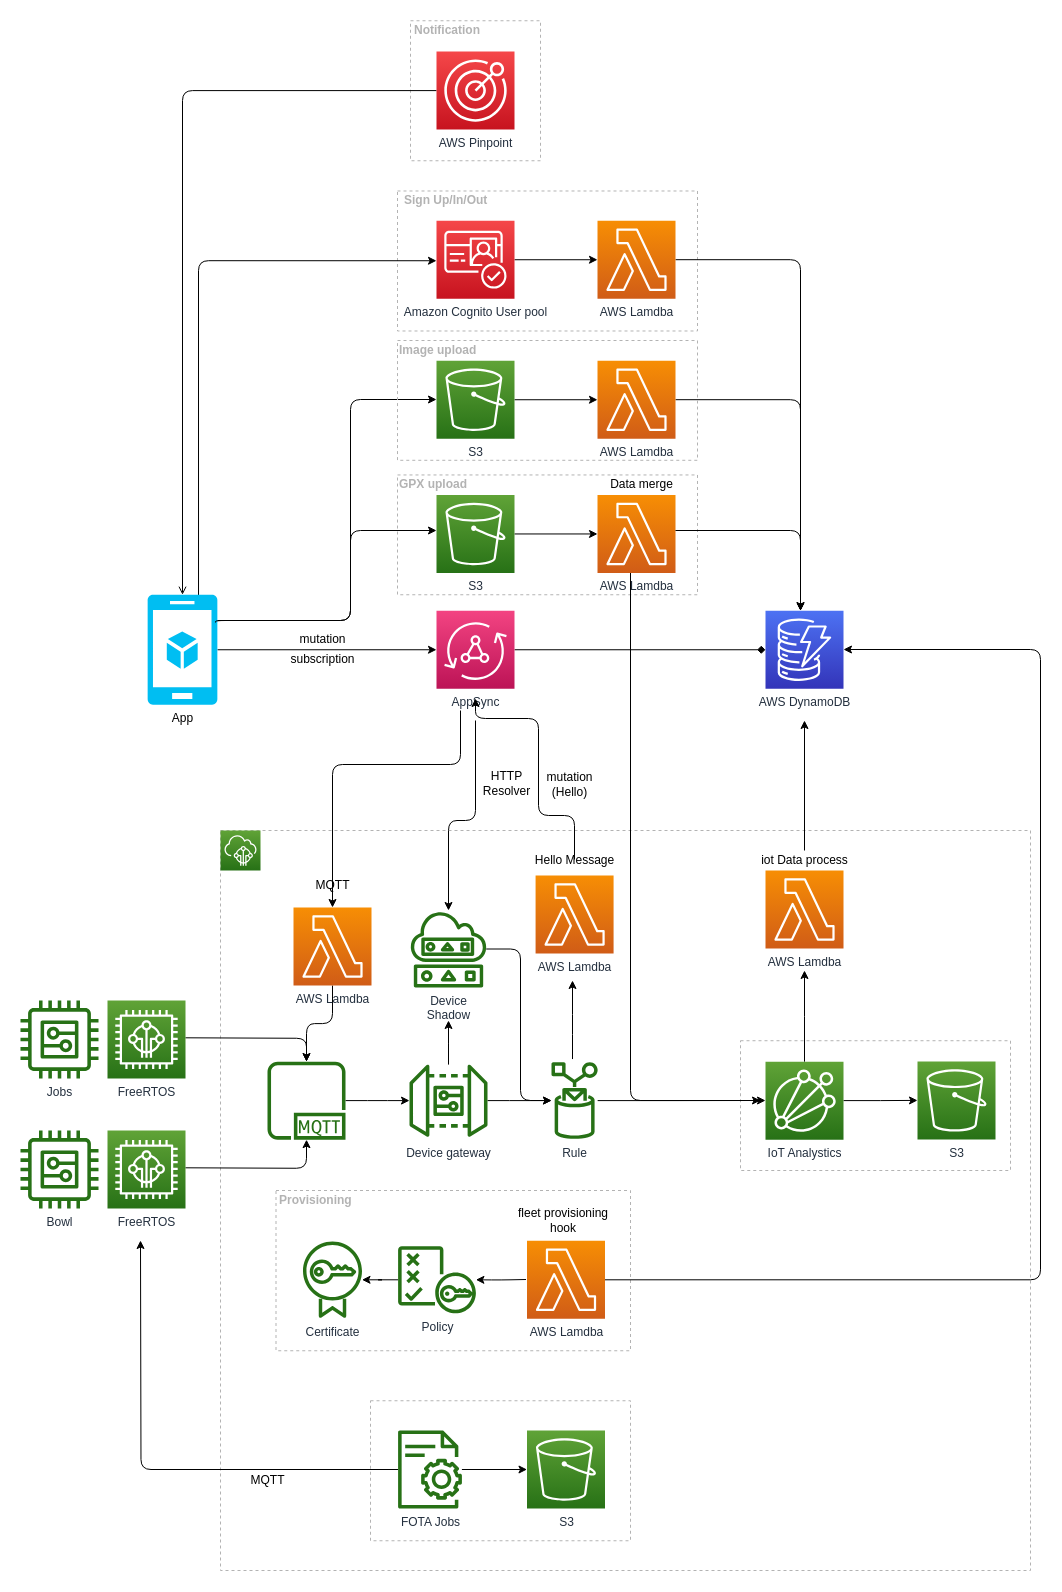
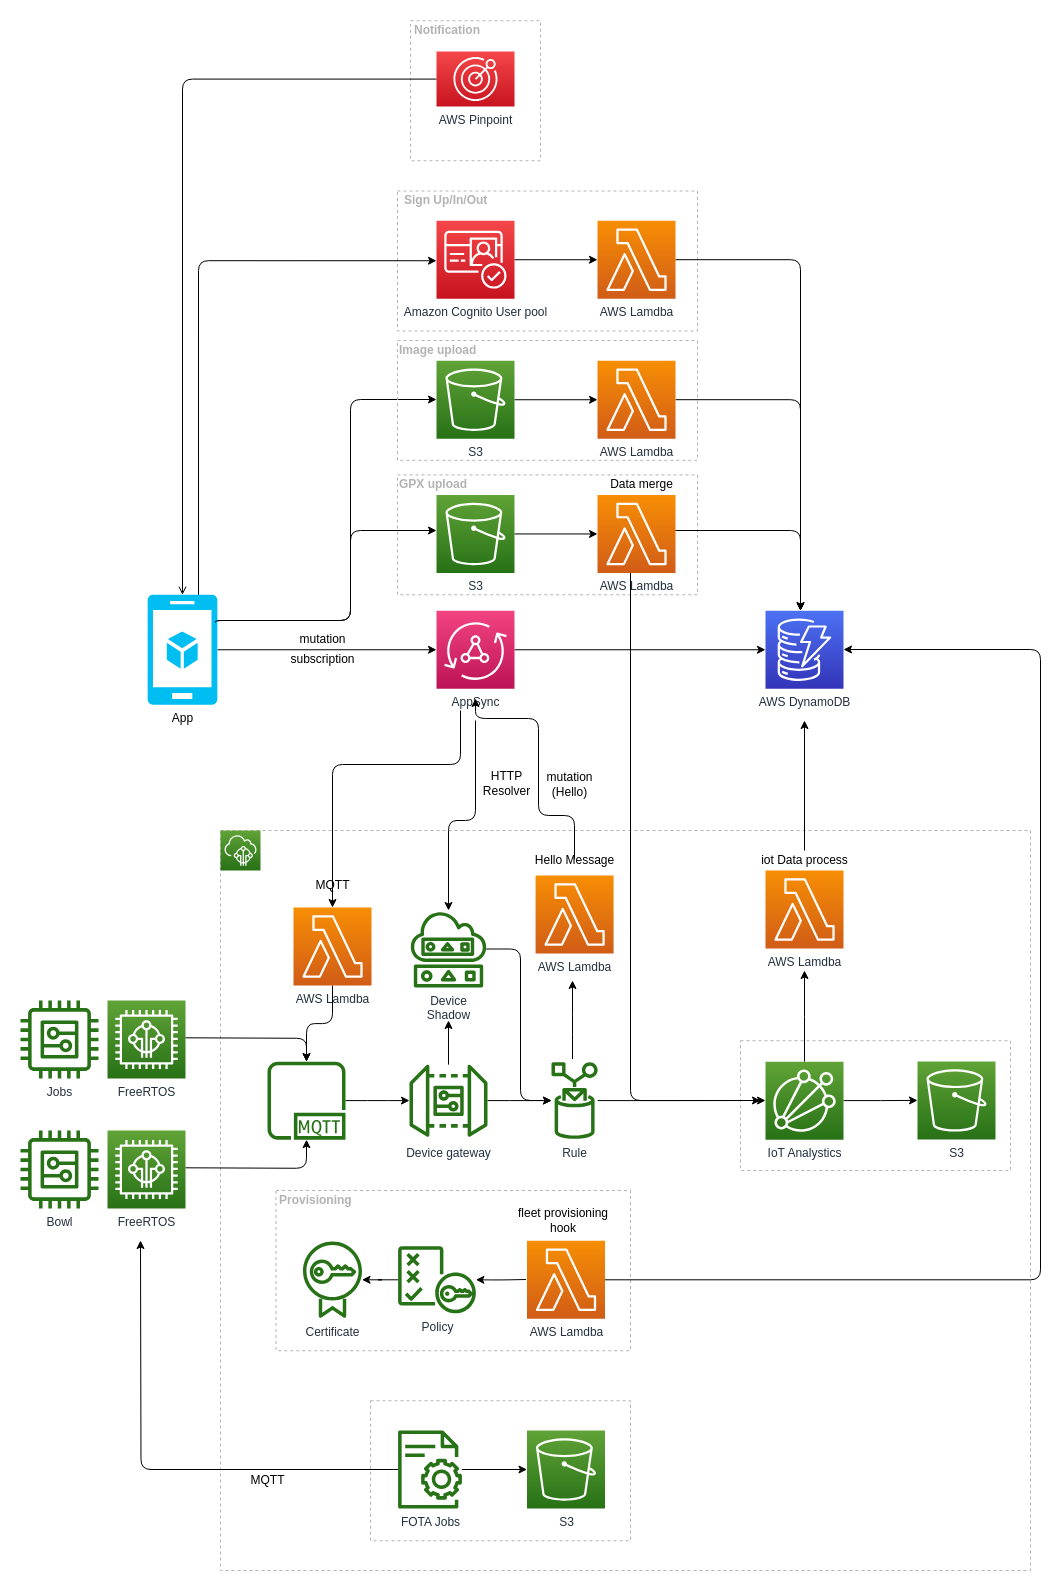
(476, 91) -> (476, 79)
(756, 650) -> (757, 650)
